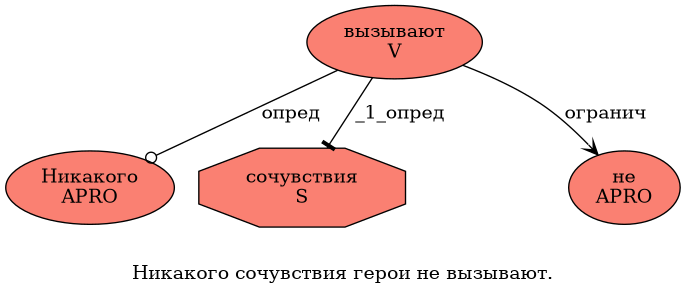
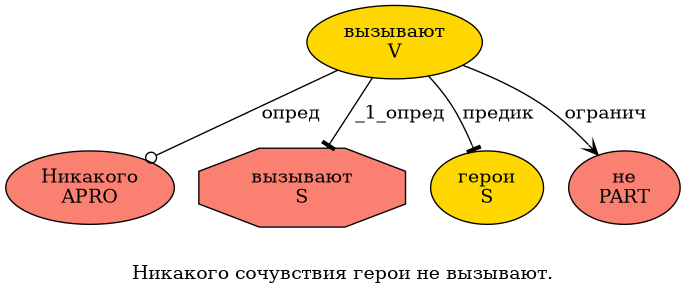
(395, 42) -> (395, 42)
(302, 188) -> (302, 188)
none -> (487, 188)
(624, 188) -> (624, 188)
